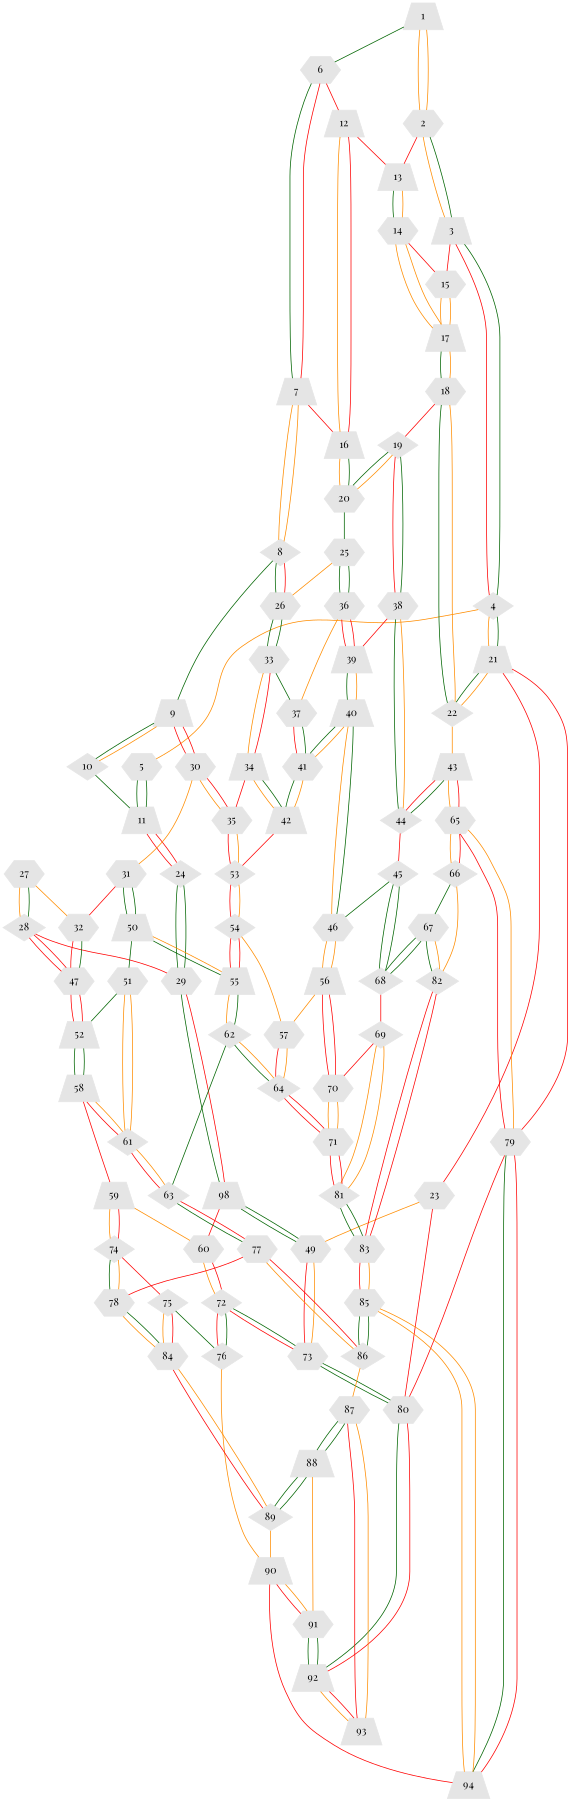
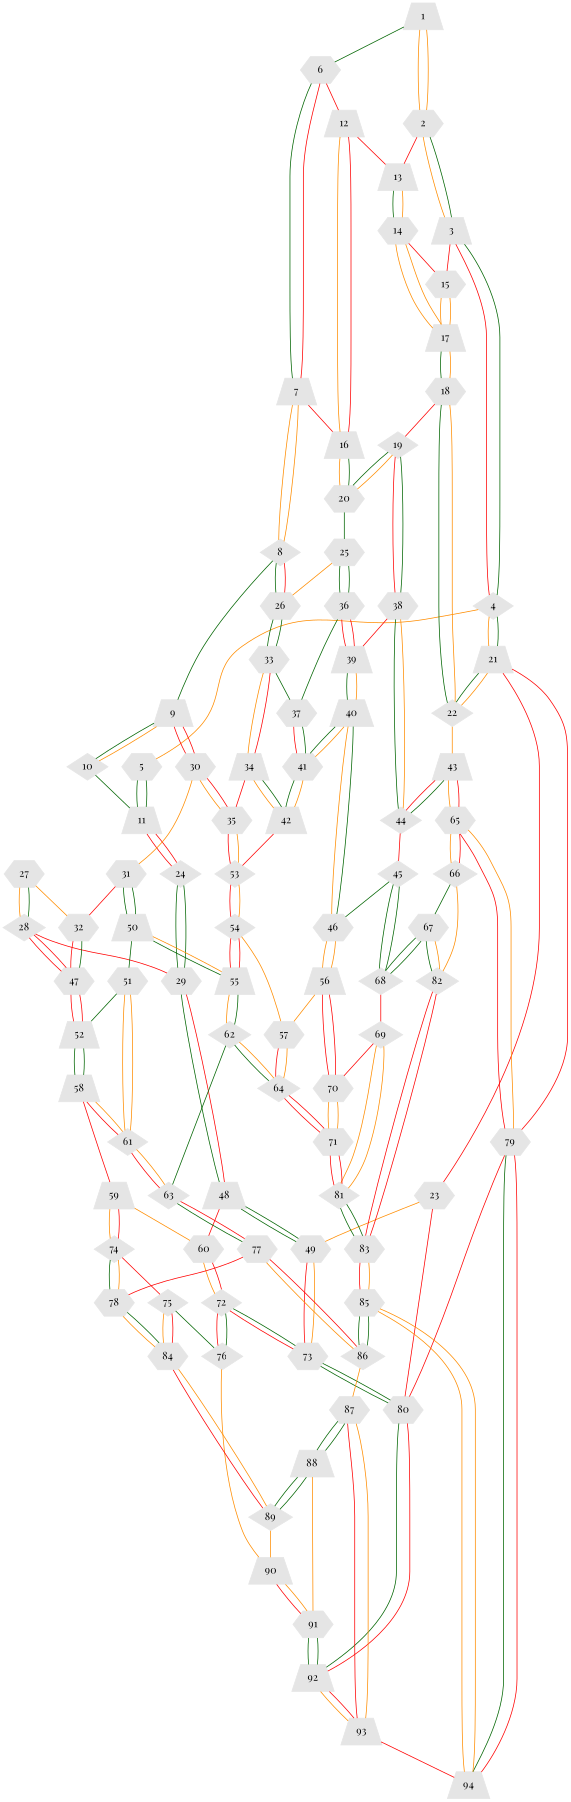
(318, 659) -> (318, 659)
(224, 1196) -> (224, 1196)
(310, 1728) -> (418, 1760)
